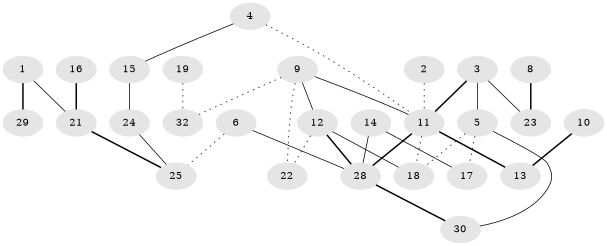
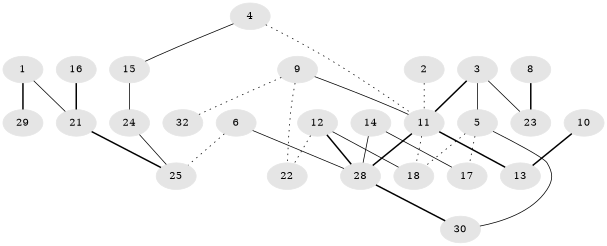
(183, 70) -> none
(308, 96) -> none
